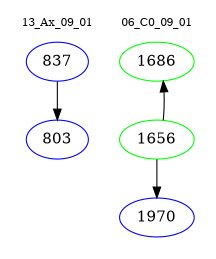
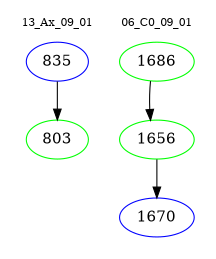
(57, 62) -> (57, 62)
(164, 106) -> (150, 95)
(57, 140) -> (57, 140)
(157, 217) -> (157, 217)
